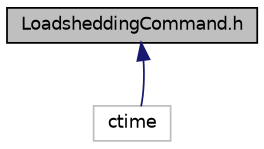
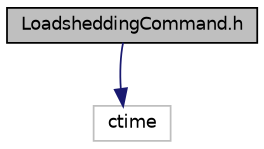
(144, 83) -> (121, 66)
